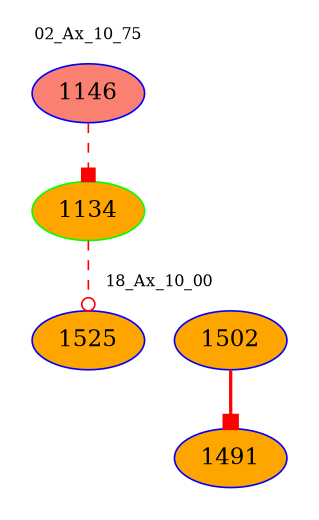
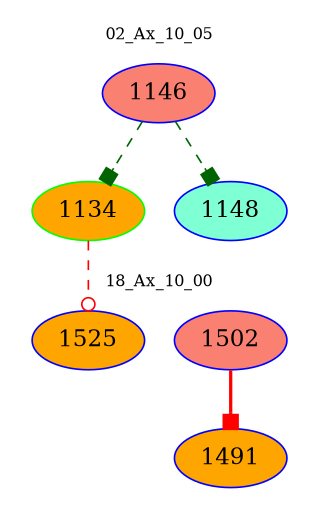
(88, 35) -> (160, 35)
(88, 144) -> (128, 145)
none -> (231, 211)
(231, 340) -> (231, 340)
